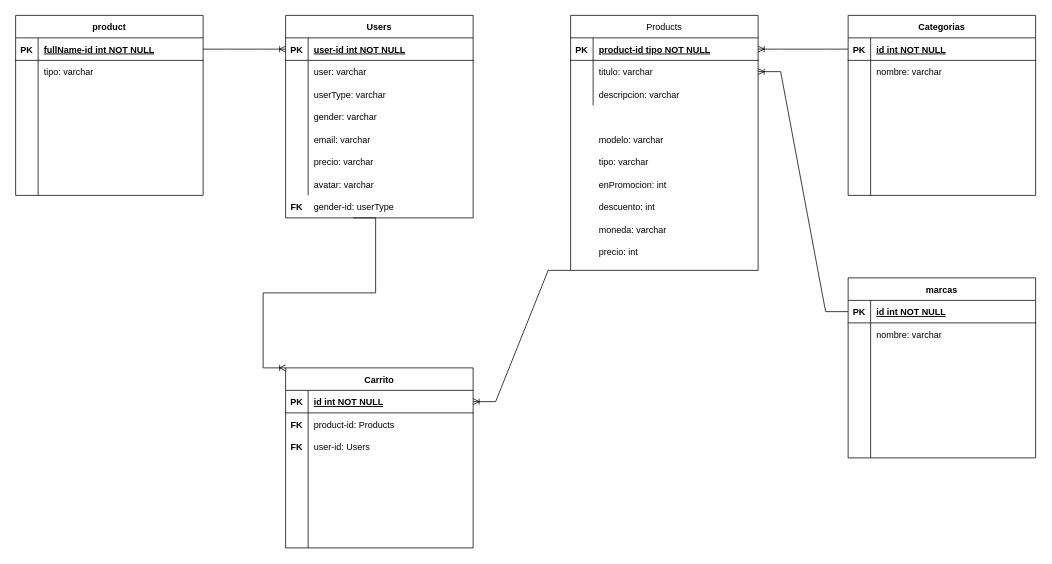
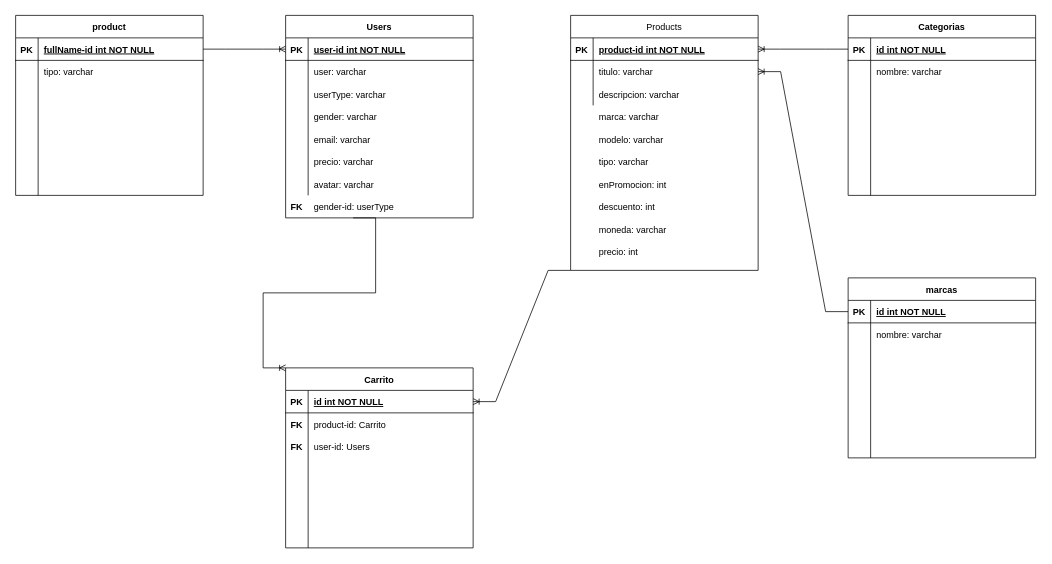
(653, 50) -> (651, 50)
none -> (675, 117)
(360, 425) -> (357, 425)
